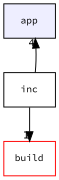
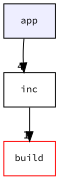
(36, 60) -> (23, 51)
